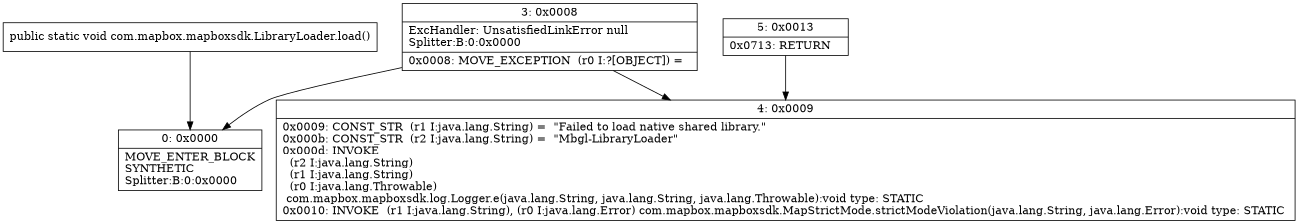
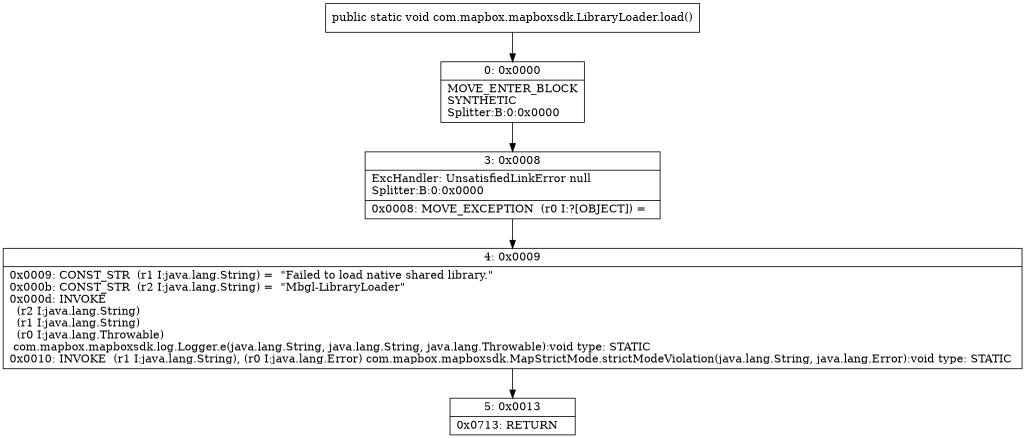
(786, 74) -> (513, 379)
(312, 87) -> (513, 133)
